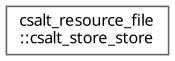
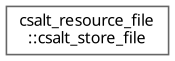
(88, 31) -> (88, 31)
